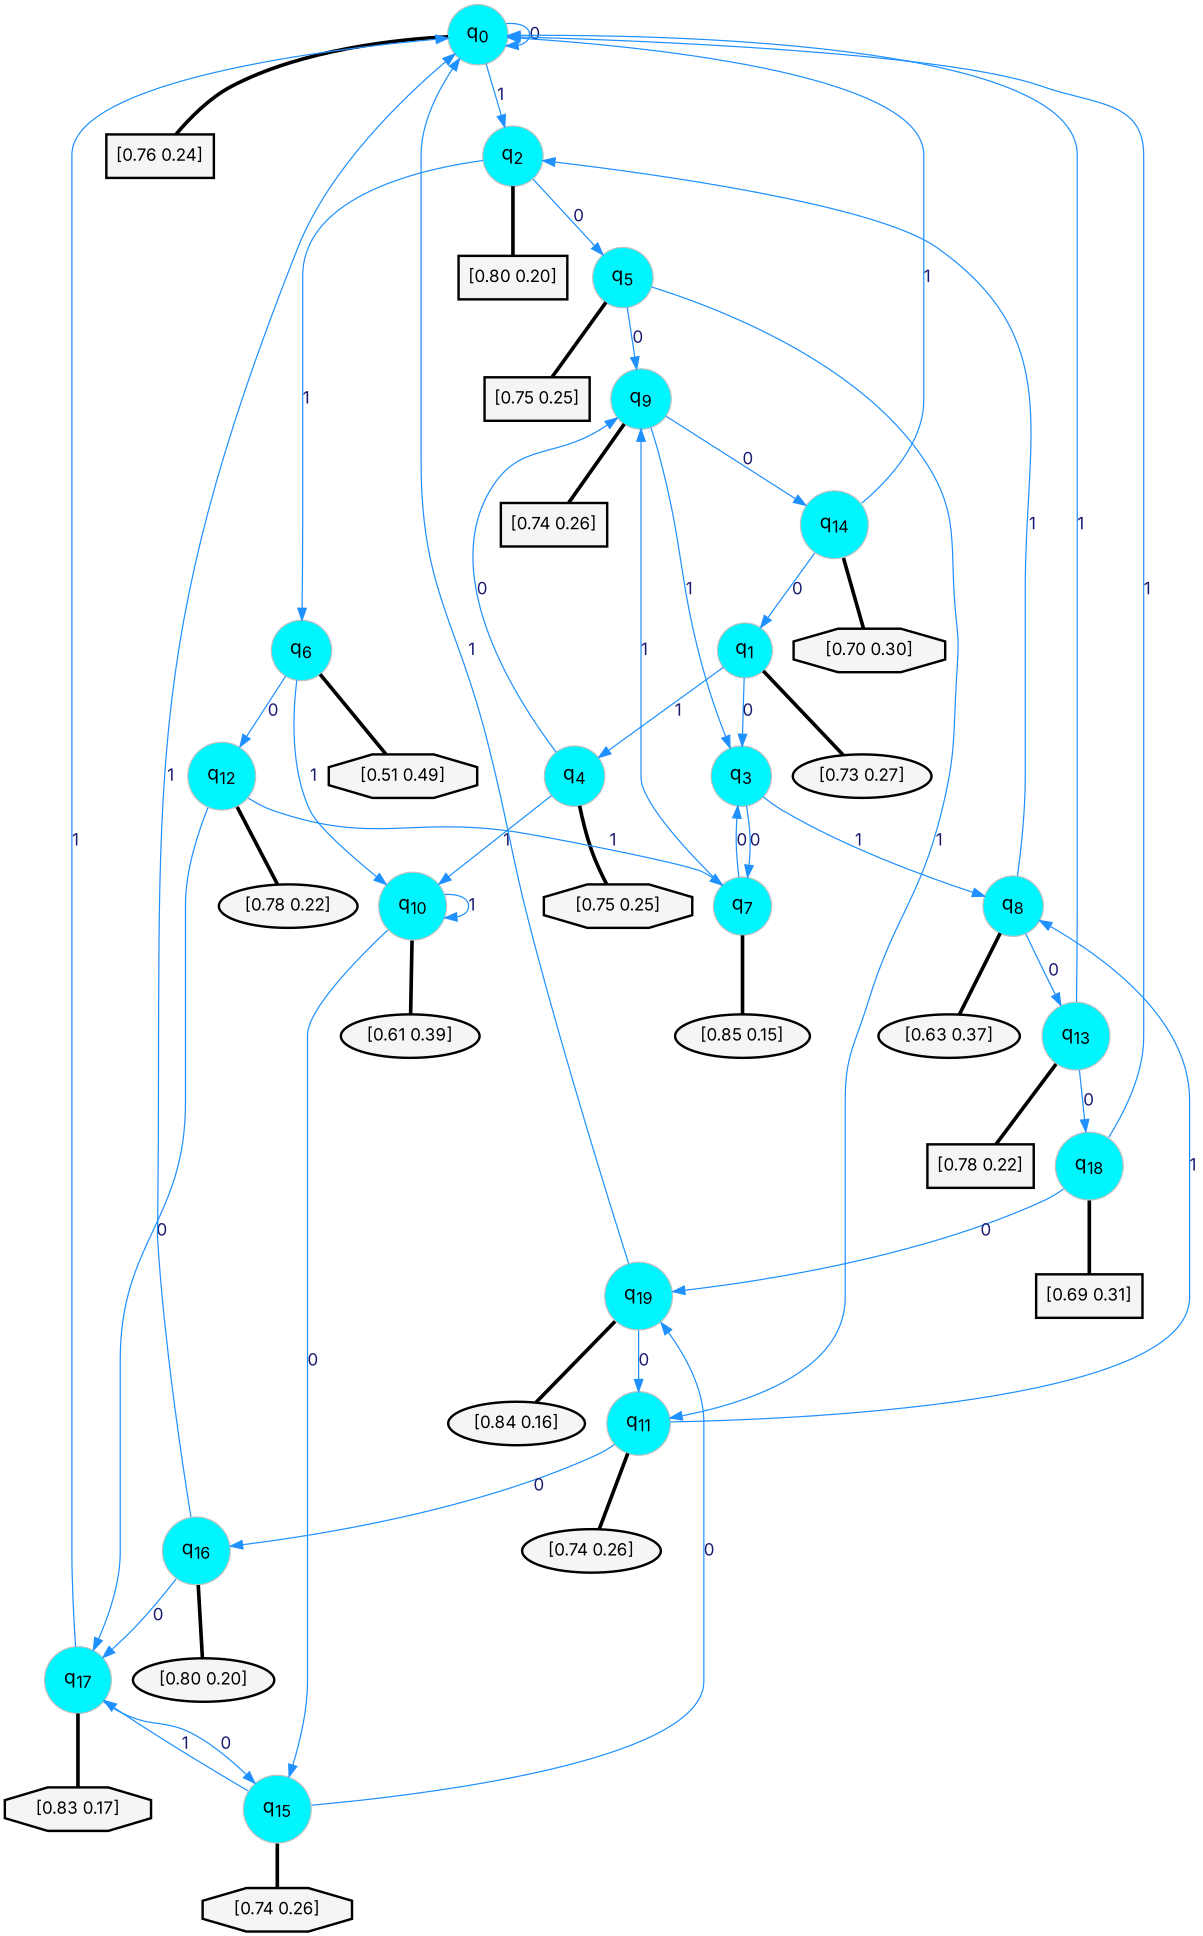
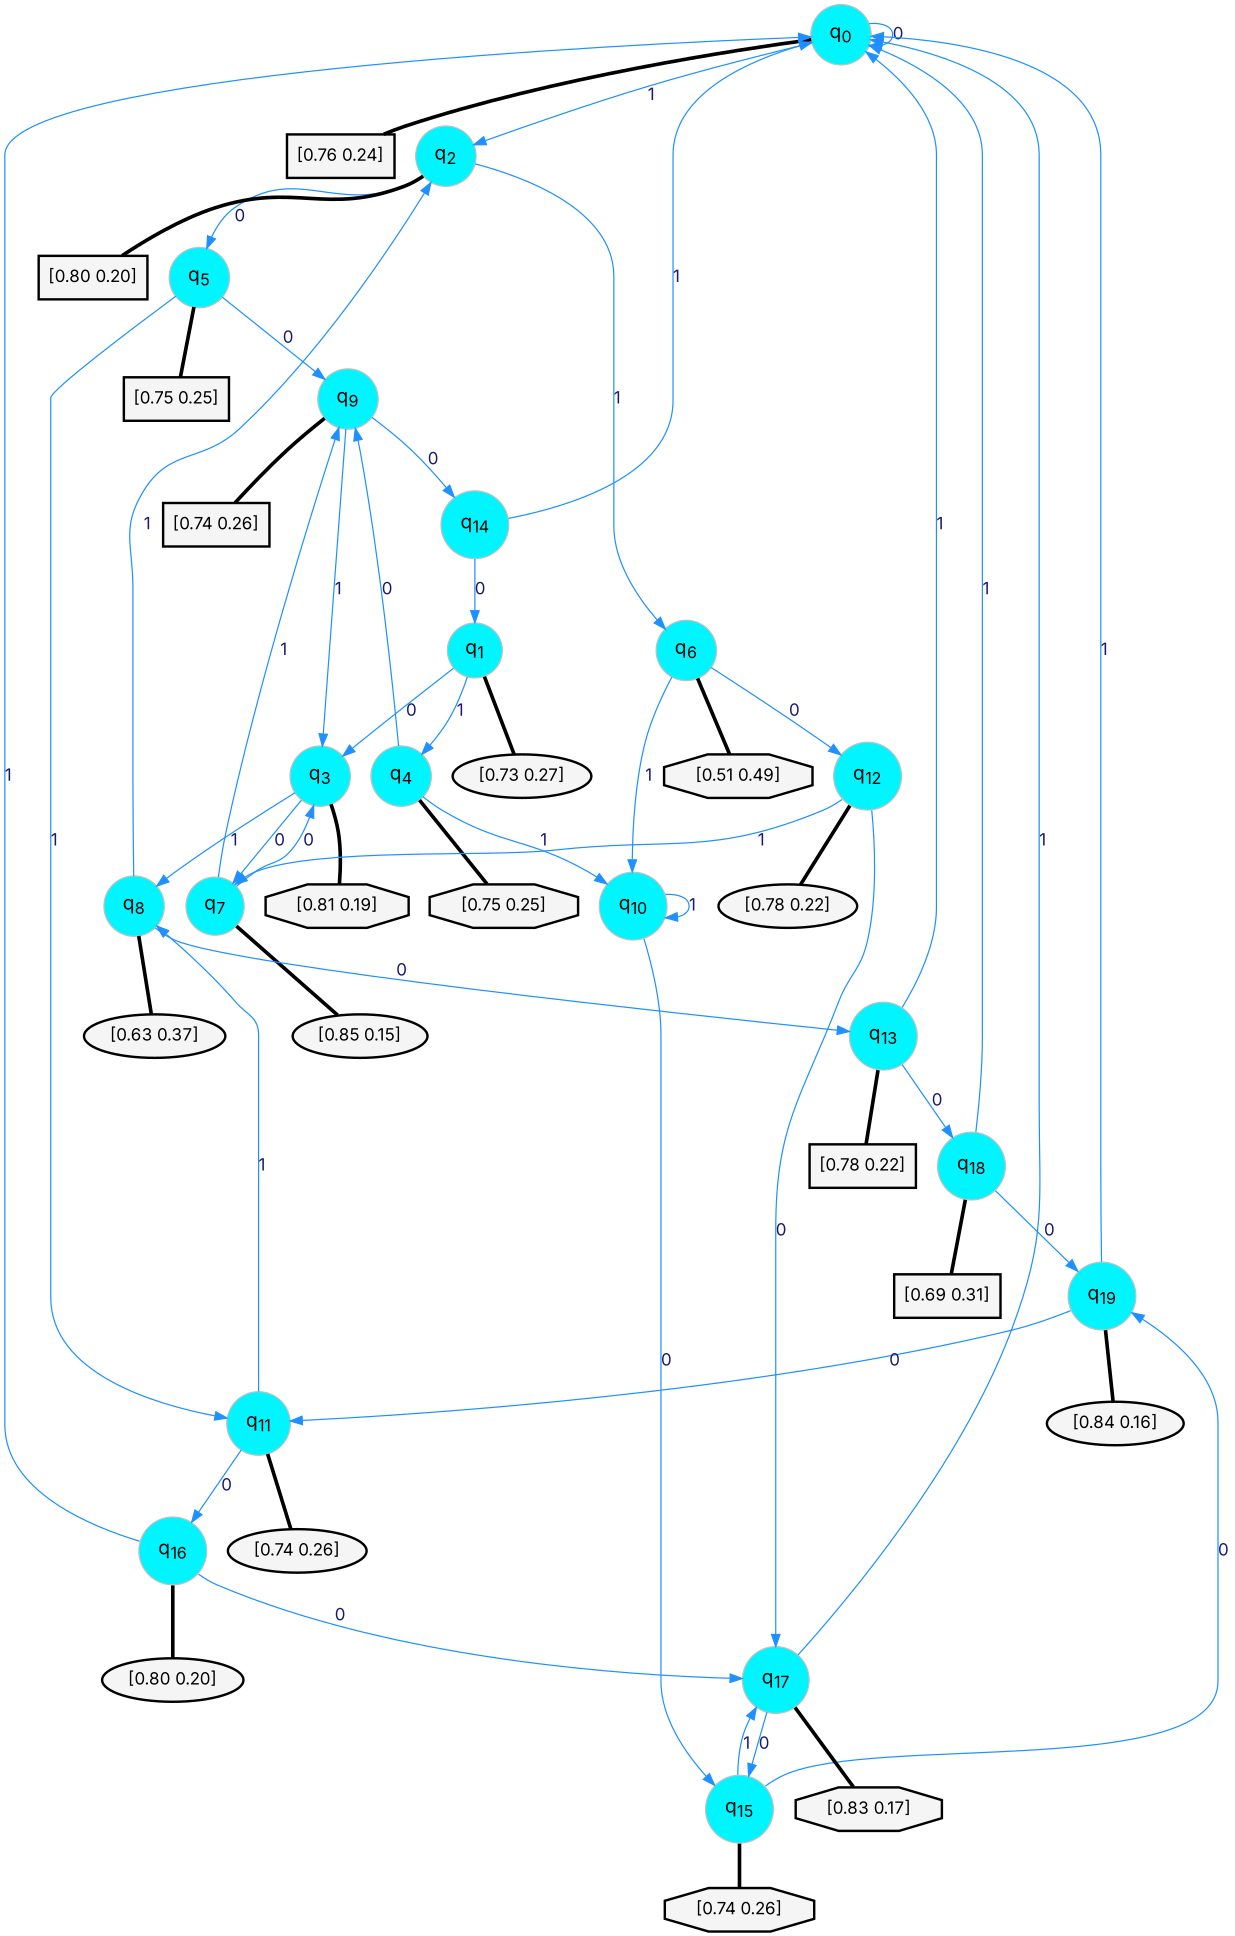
(869, 650) -> none
none -> (337, 906)
(410, 1036) -> none
